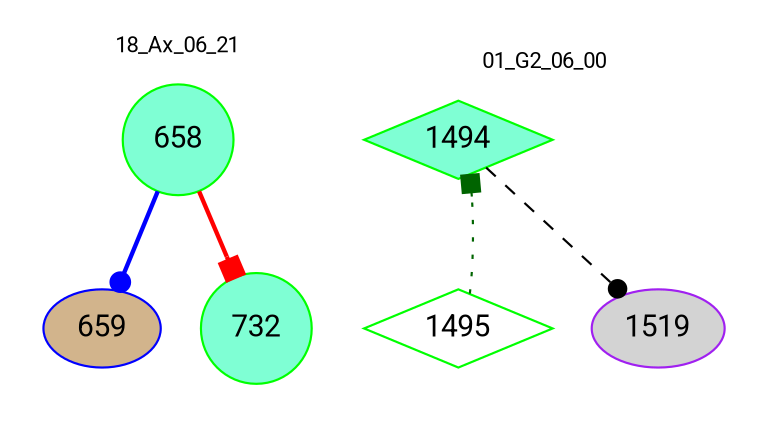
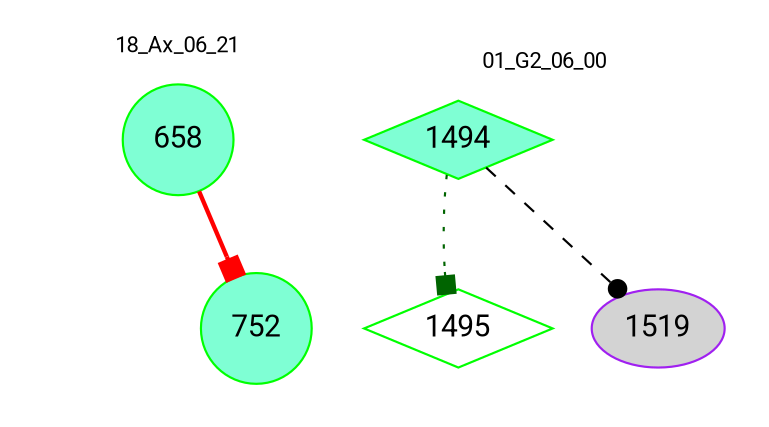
(473, 245) -> (444, 223)
(102, 328) -> none
(256, 328) -> (256, 328)
